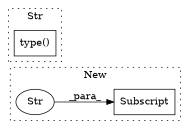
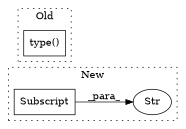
(35, 17) -> (45, 17)
(81, 102) -> (101, 102)
